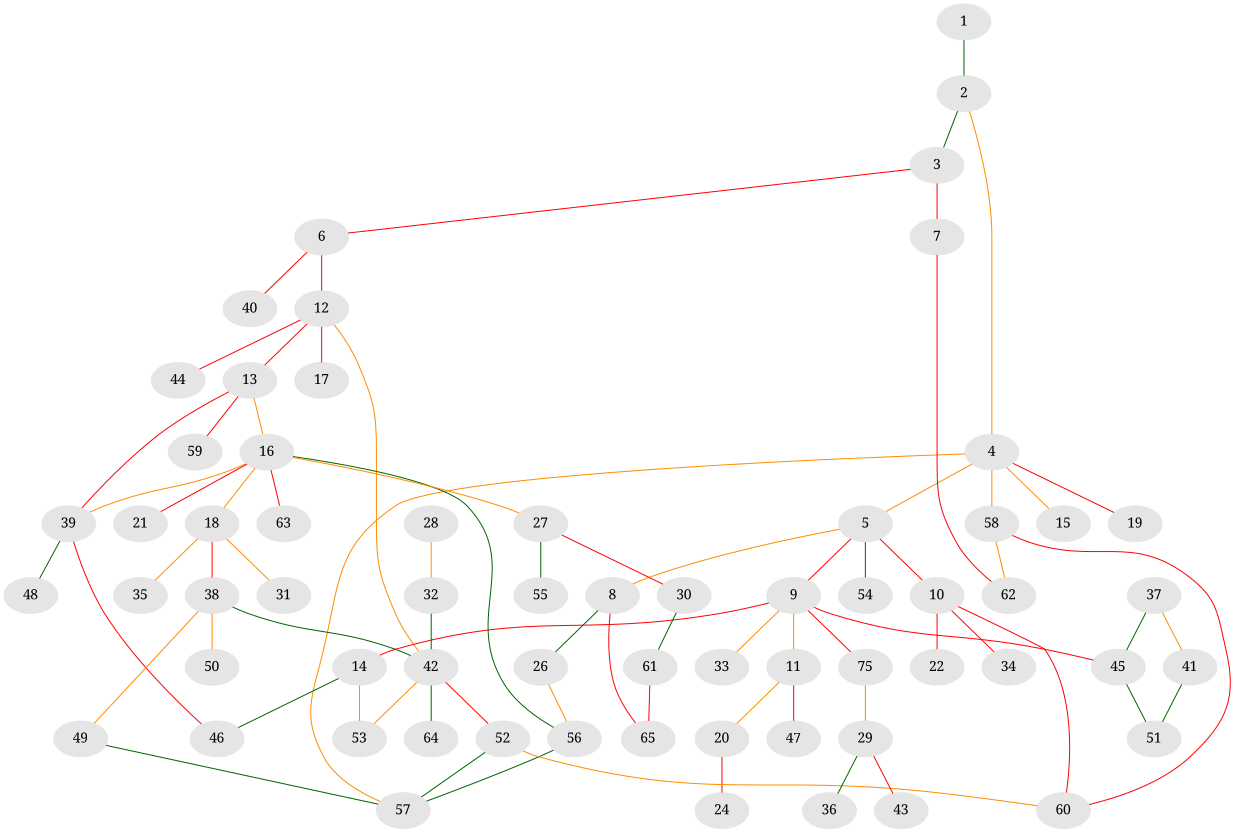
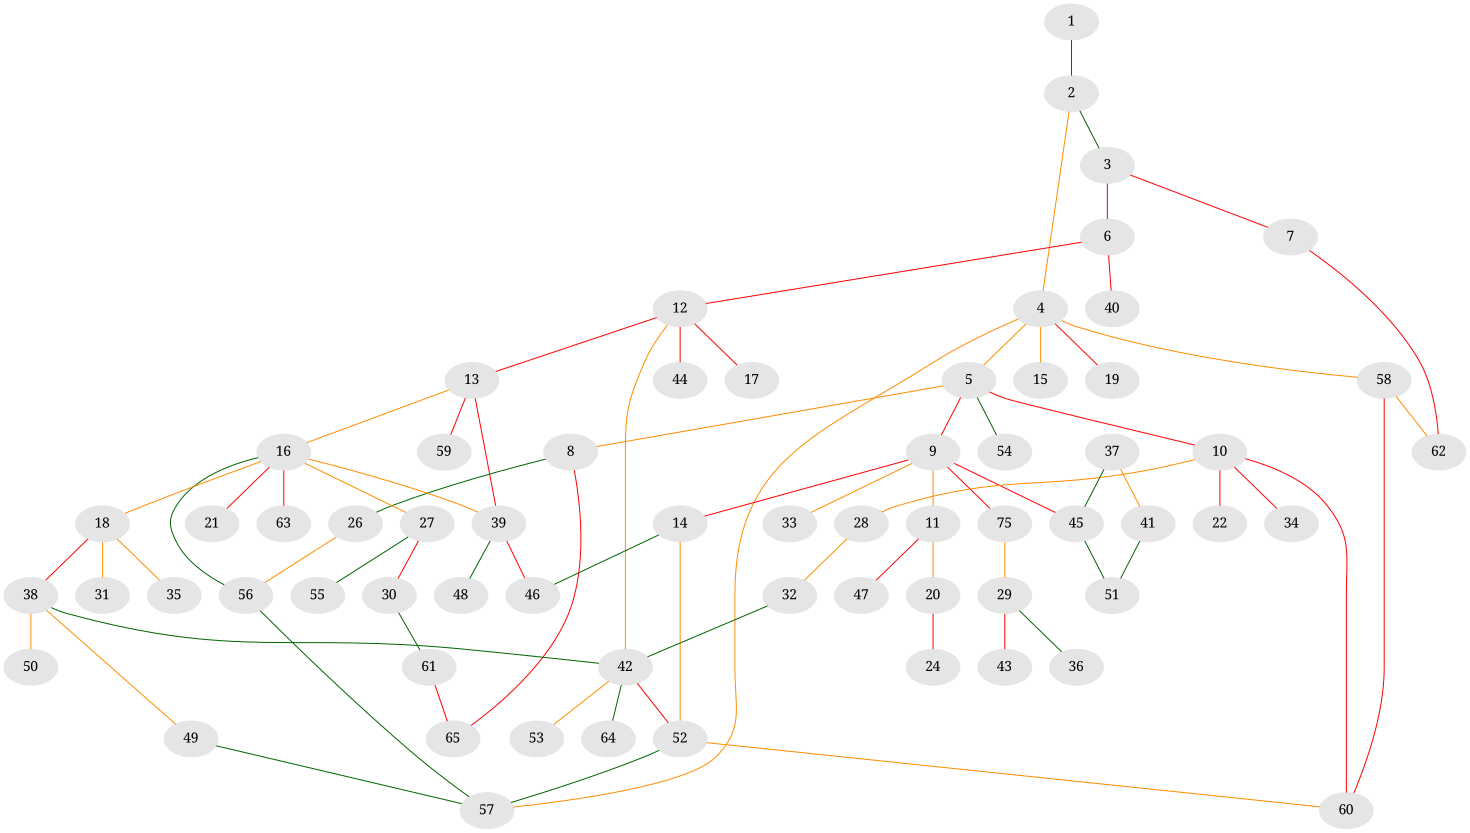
none -> (1038, 483)
(359, 703) -> (680, 631)
